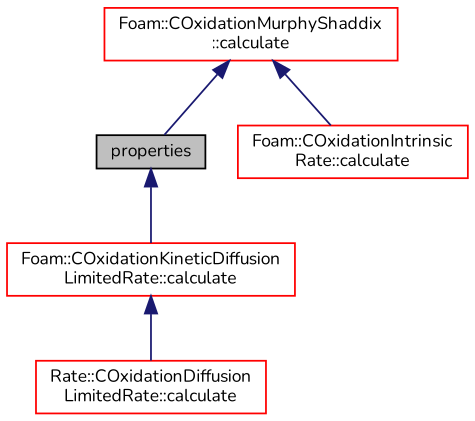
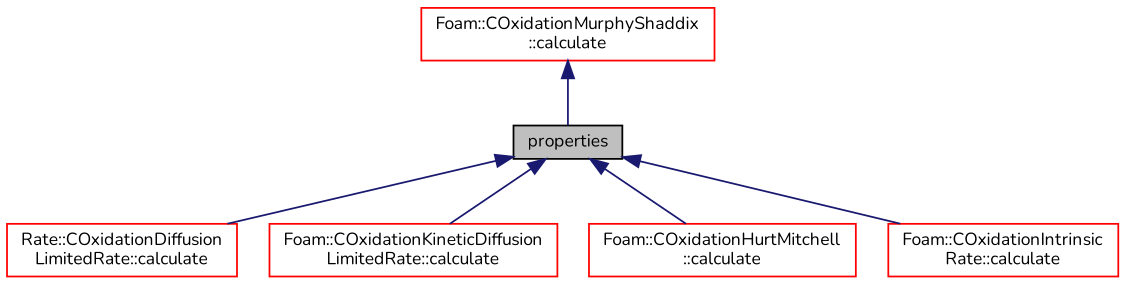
(308, 100) -> (770, 192)
none -> (722, 250)
(151, 337) -> (362, 192)
